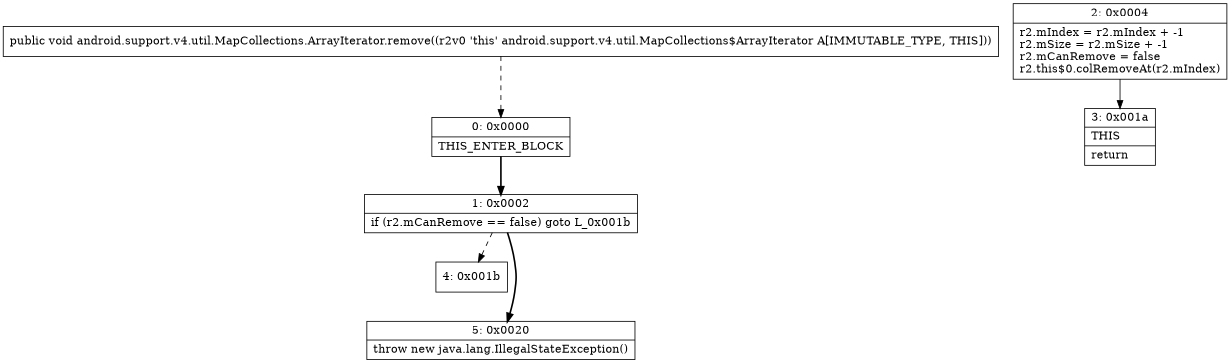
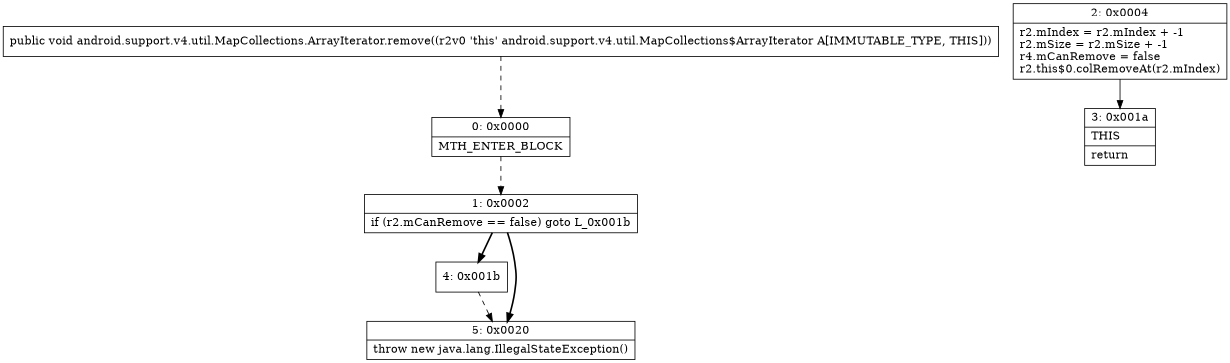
(1090, 57) -> (1090, 57)
(501, 146) -> (501, 146)
(501, 171) -> (501, 171)
(487, 244) -> (487, 244)
none -> (484, 303)
